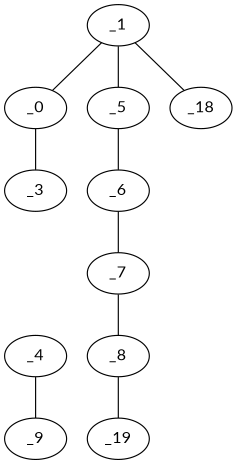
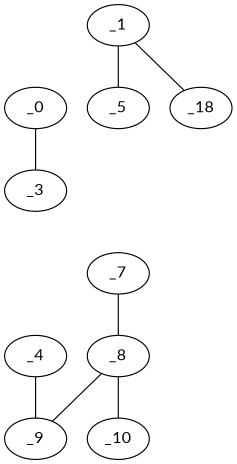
(77, 66) -> none
(118, 191) -> none
none -> (77, 397)
(118, 439) -> (118, 439)
